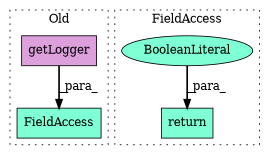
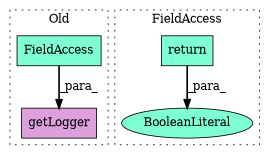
(59, 83) -> (59, 83)
(187, 83) -> (187, 83)
